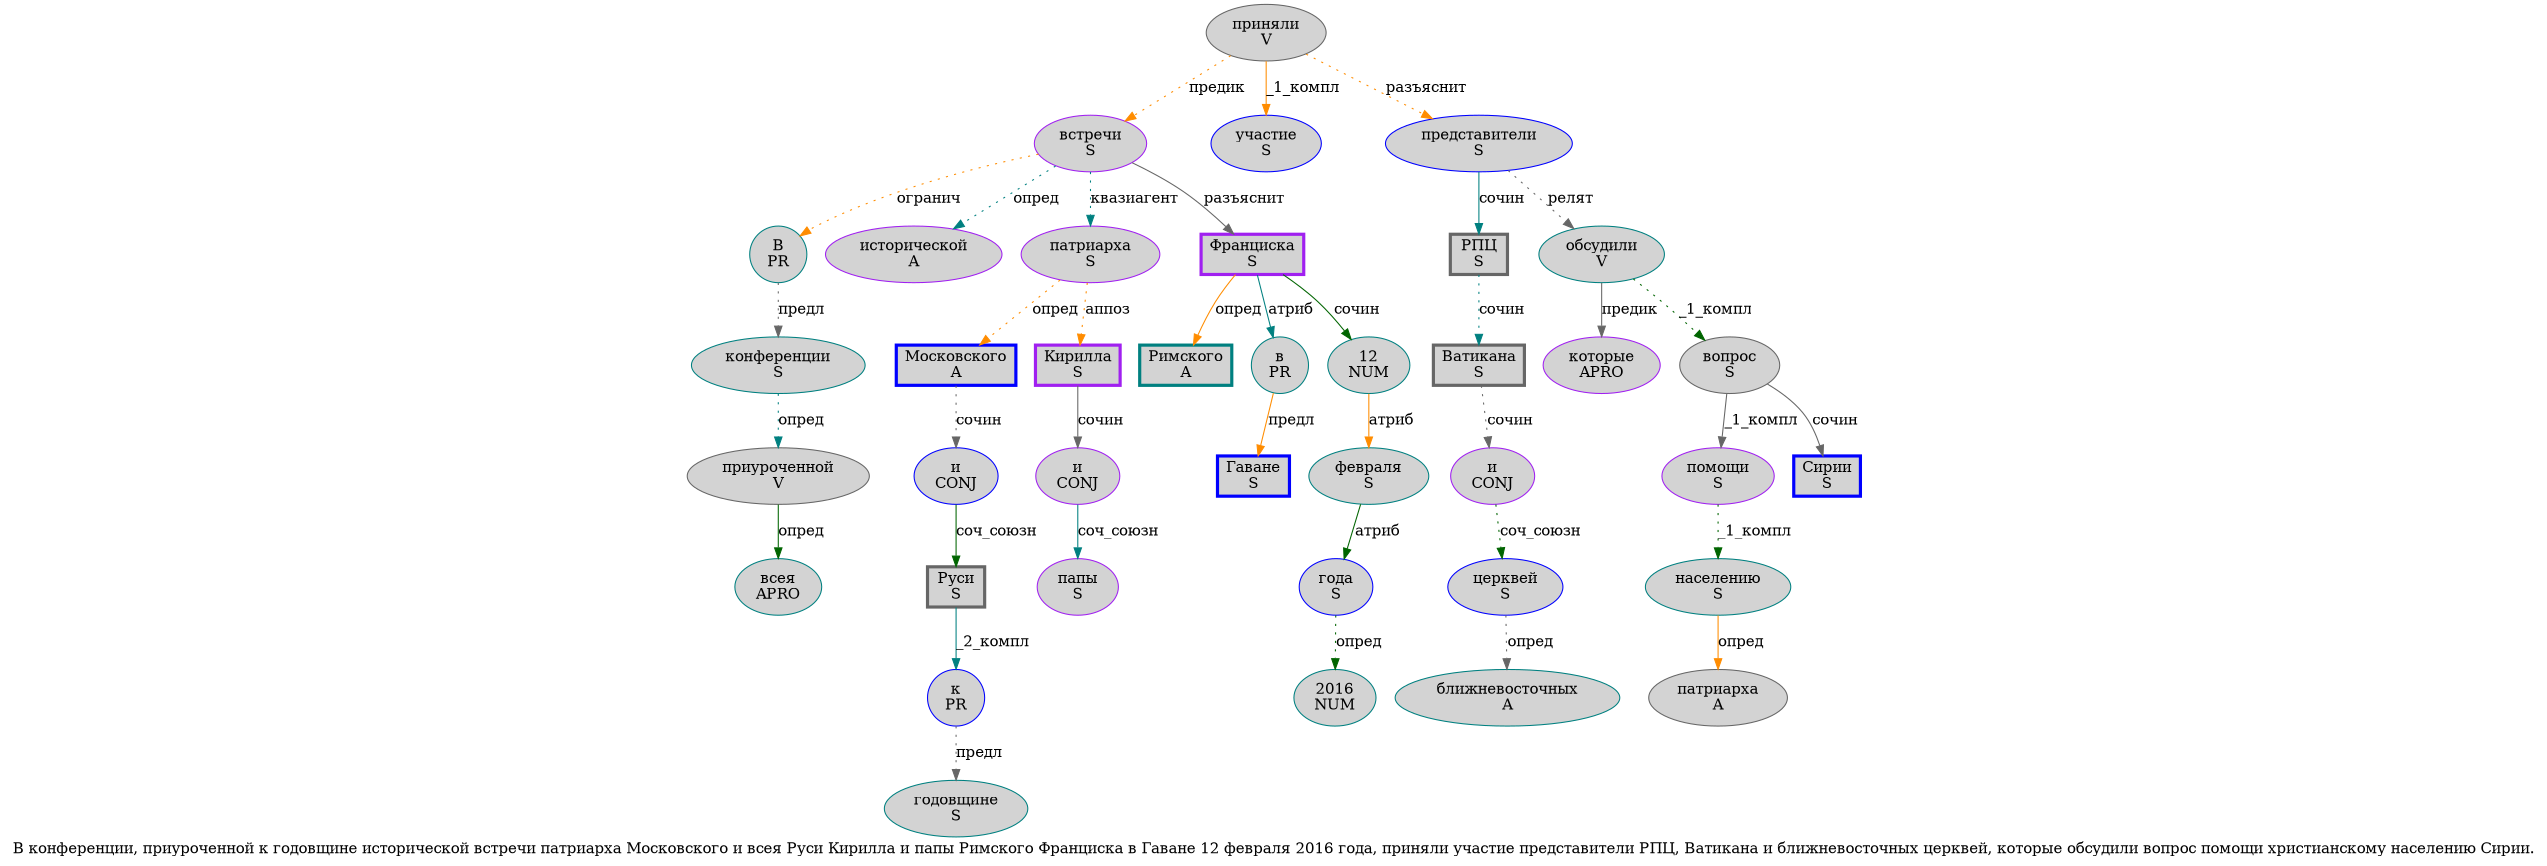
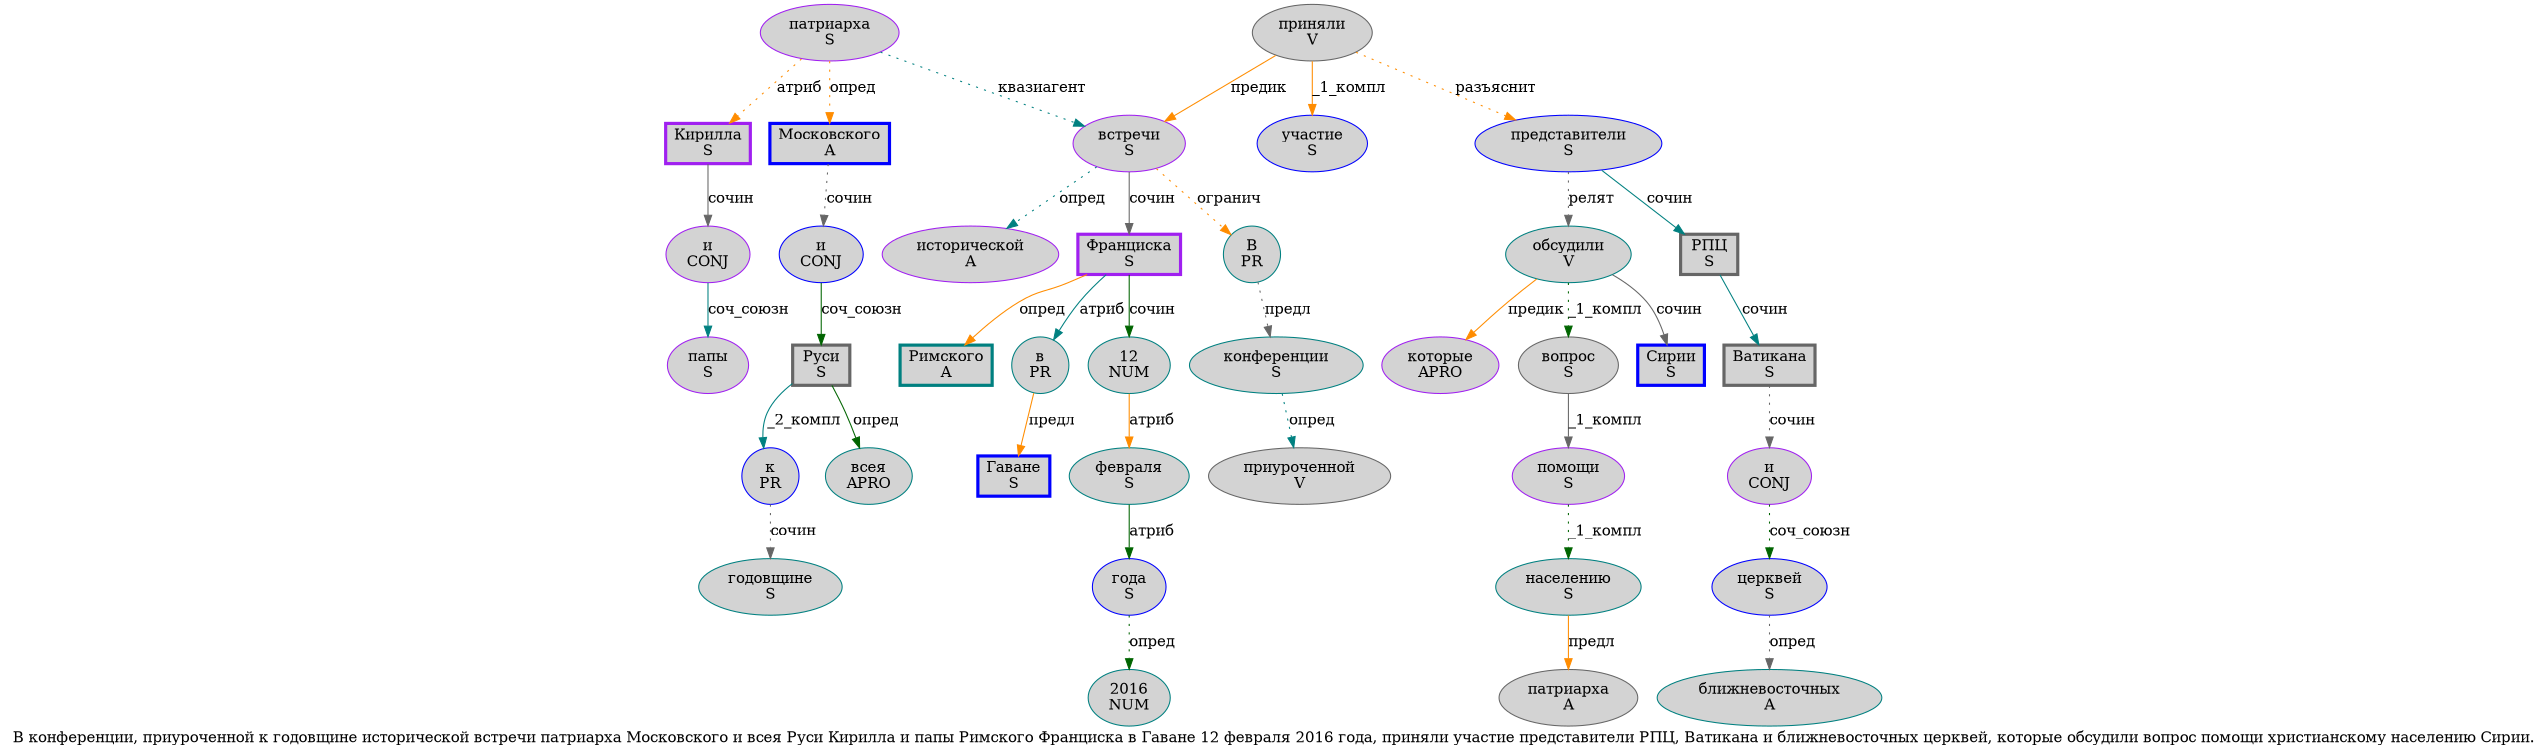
(1183, 85) -> (1225, 86)
(1091, 193) -> (978, 87)
(1244, 199) -> (1152, 199)
(1602, 304) -> (1505, 305)
(1479, 305) -> (1737, 305)
(1108, 310) -> (800, 88)
(1800, 410) -> (1645, 299)
(778, 526) -> (845, 411)
(1741, 642) -> (1592, 642)
(979, 753) -> (793, 531)
